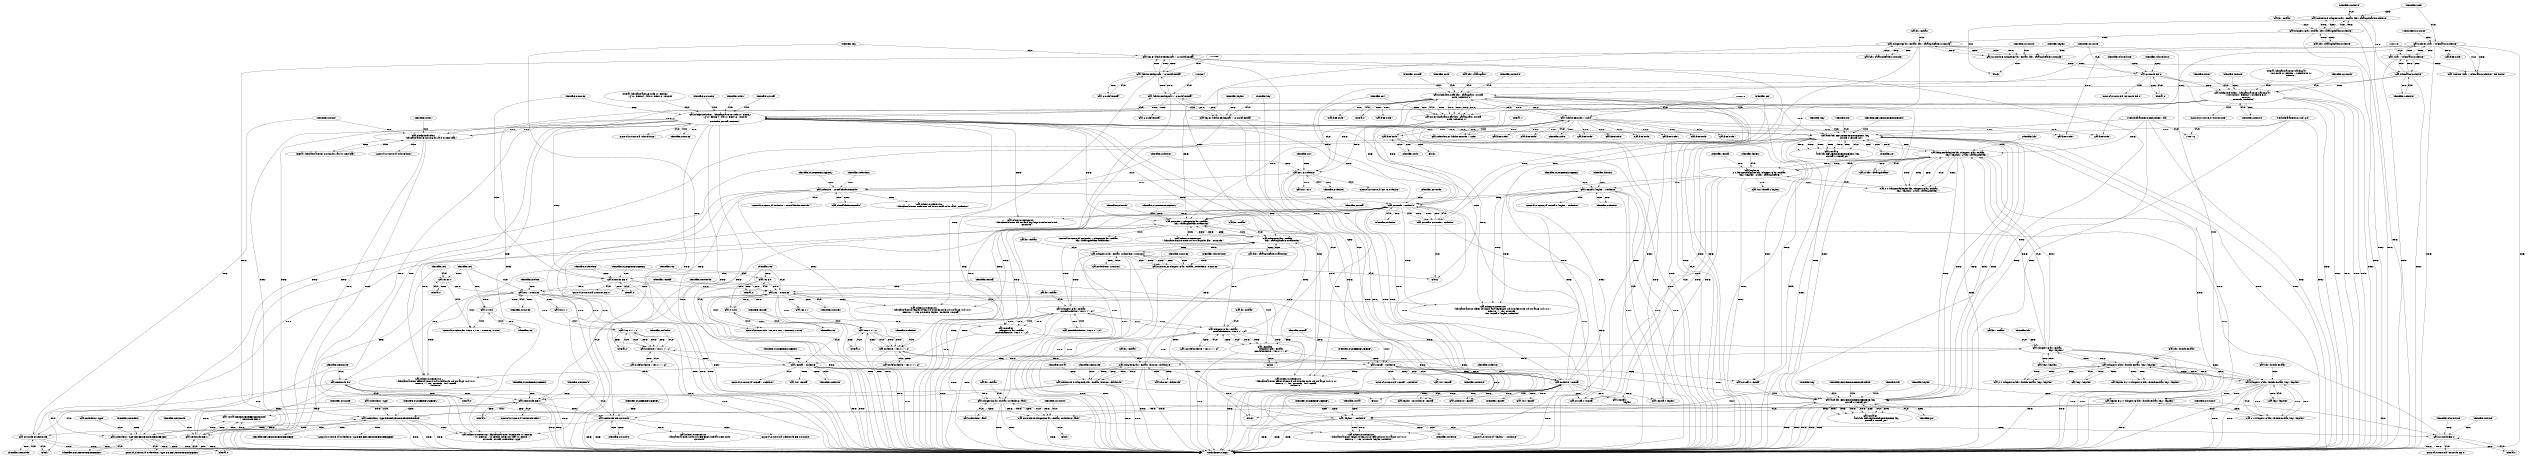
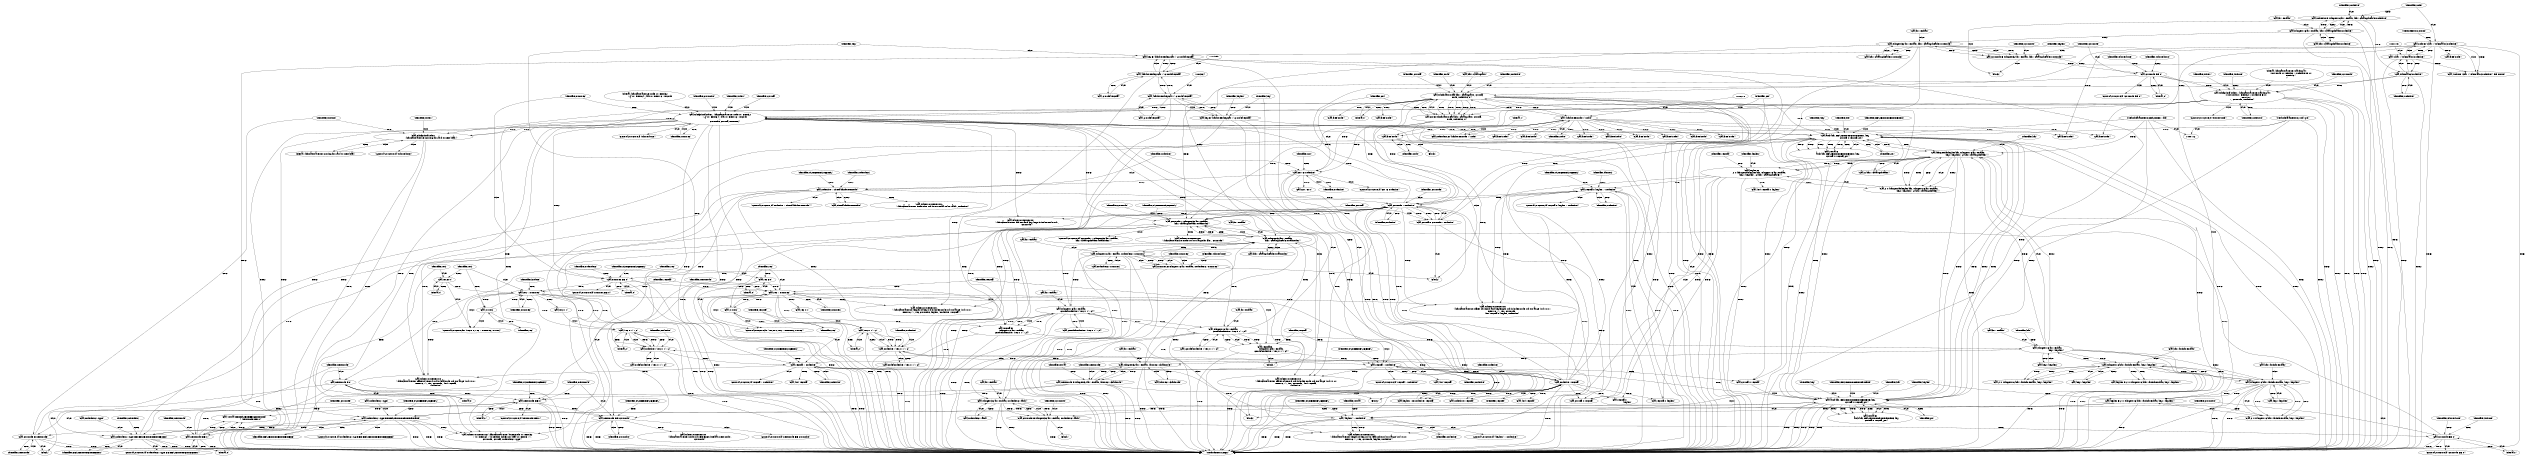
(2324, 38) -> (2324, 38)
(1765, 190) -> (1765, 190)
(1171, 260) -> (1171, 260)
